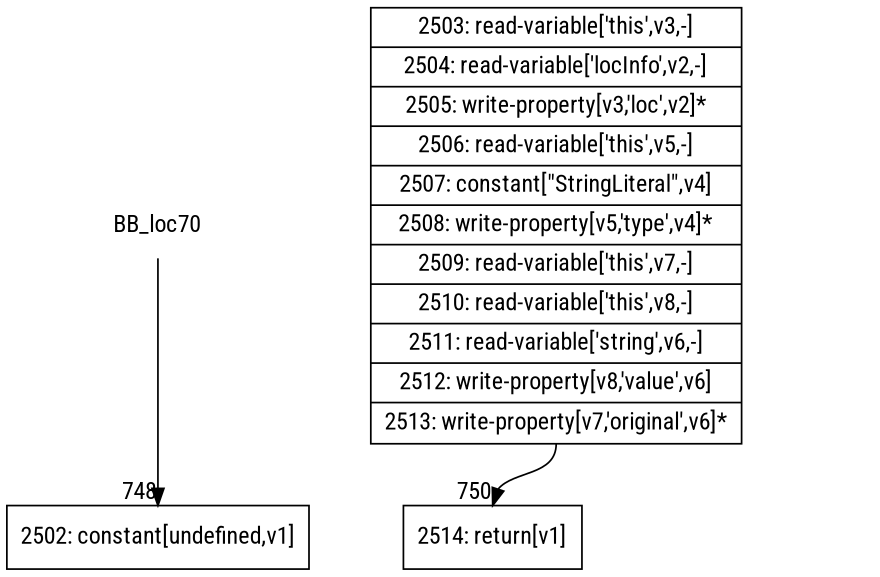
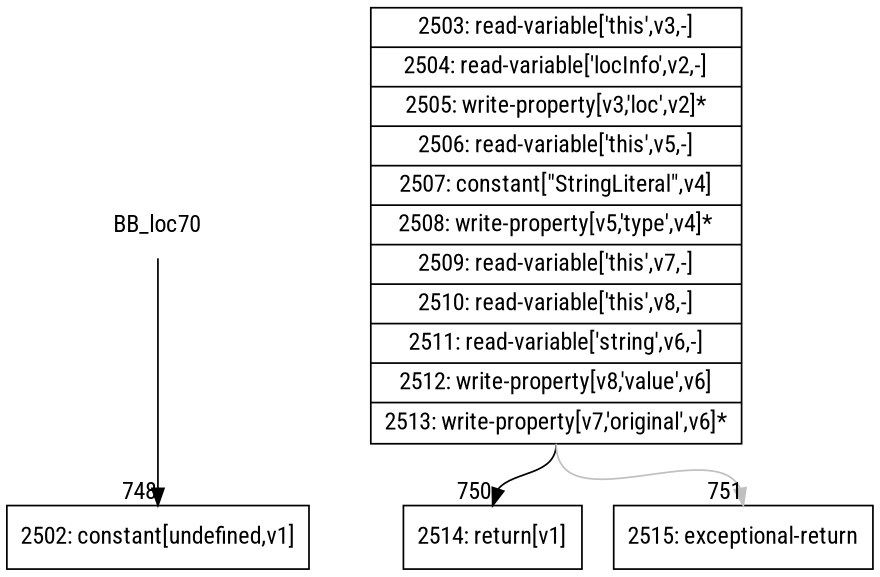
none -> (743, 537)
